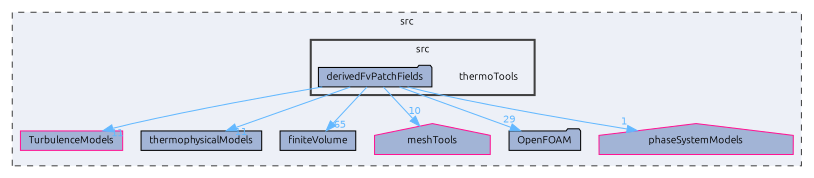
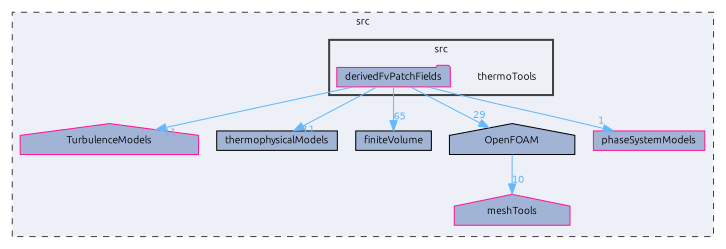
(375, 77) -> (394, 77)
(398, 103) -> (512, 169)
(72, 141) -> (109, 141)
(545, 141) -> (512, 141)
(696, 141) -> (649, 141)
